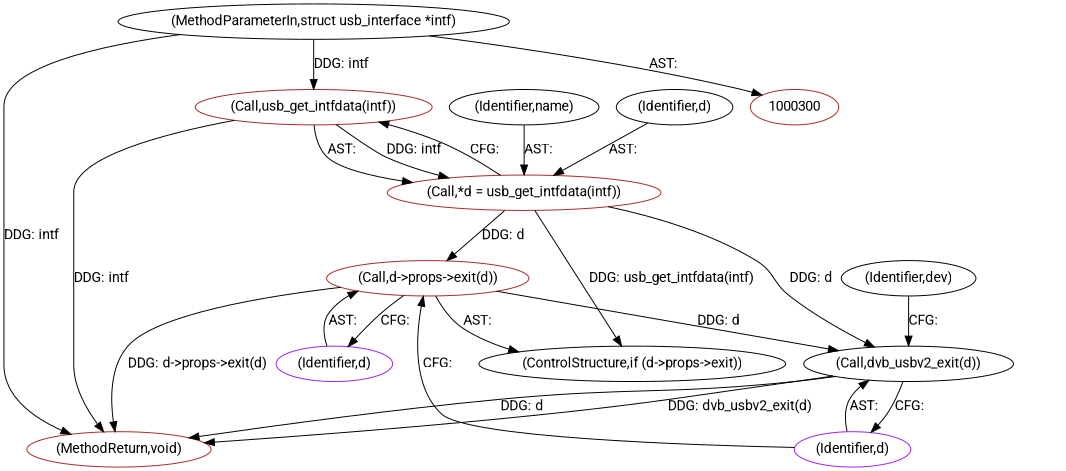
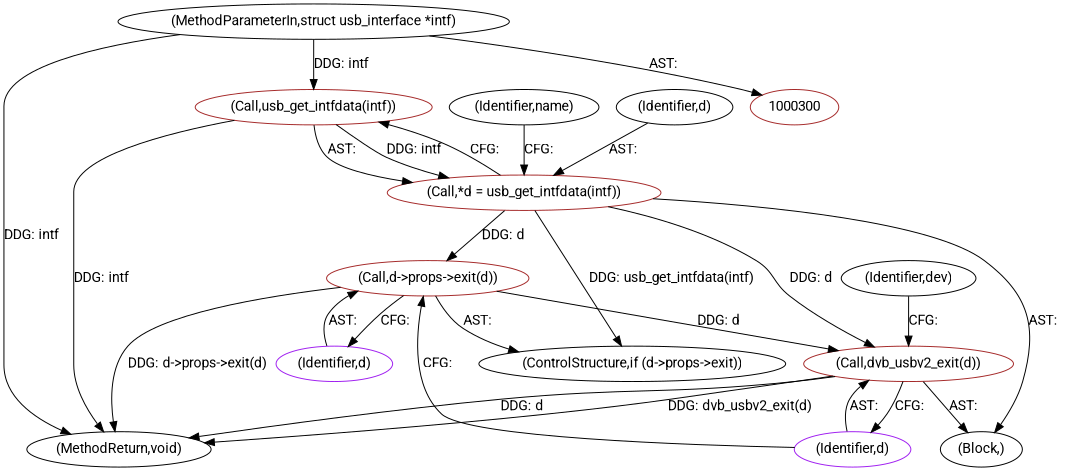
(541, 150) -> (541, 150)
(909, 364) -> (909, 364)
(119, 449) -> (119, 449)
none -> (981, 449)
